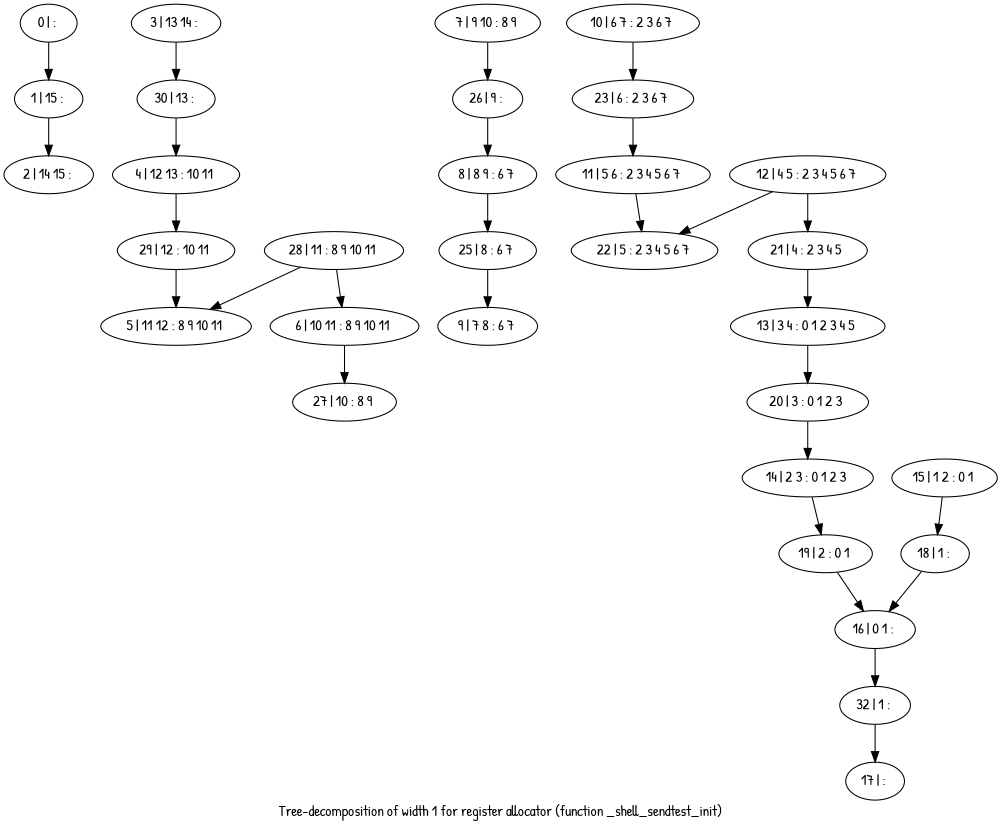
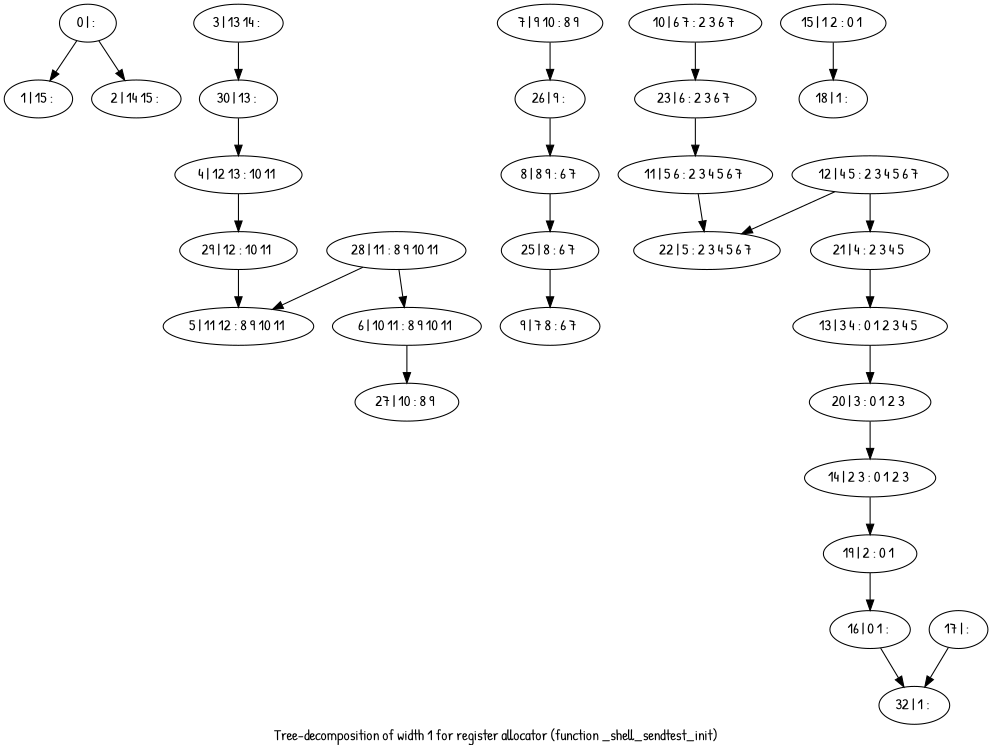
(49, 132) -> (109, 56)
(909, 587) -> none
(875, 738) -> (939, 663)
